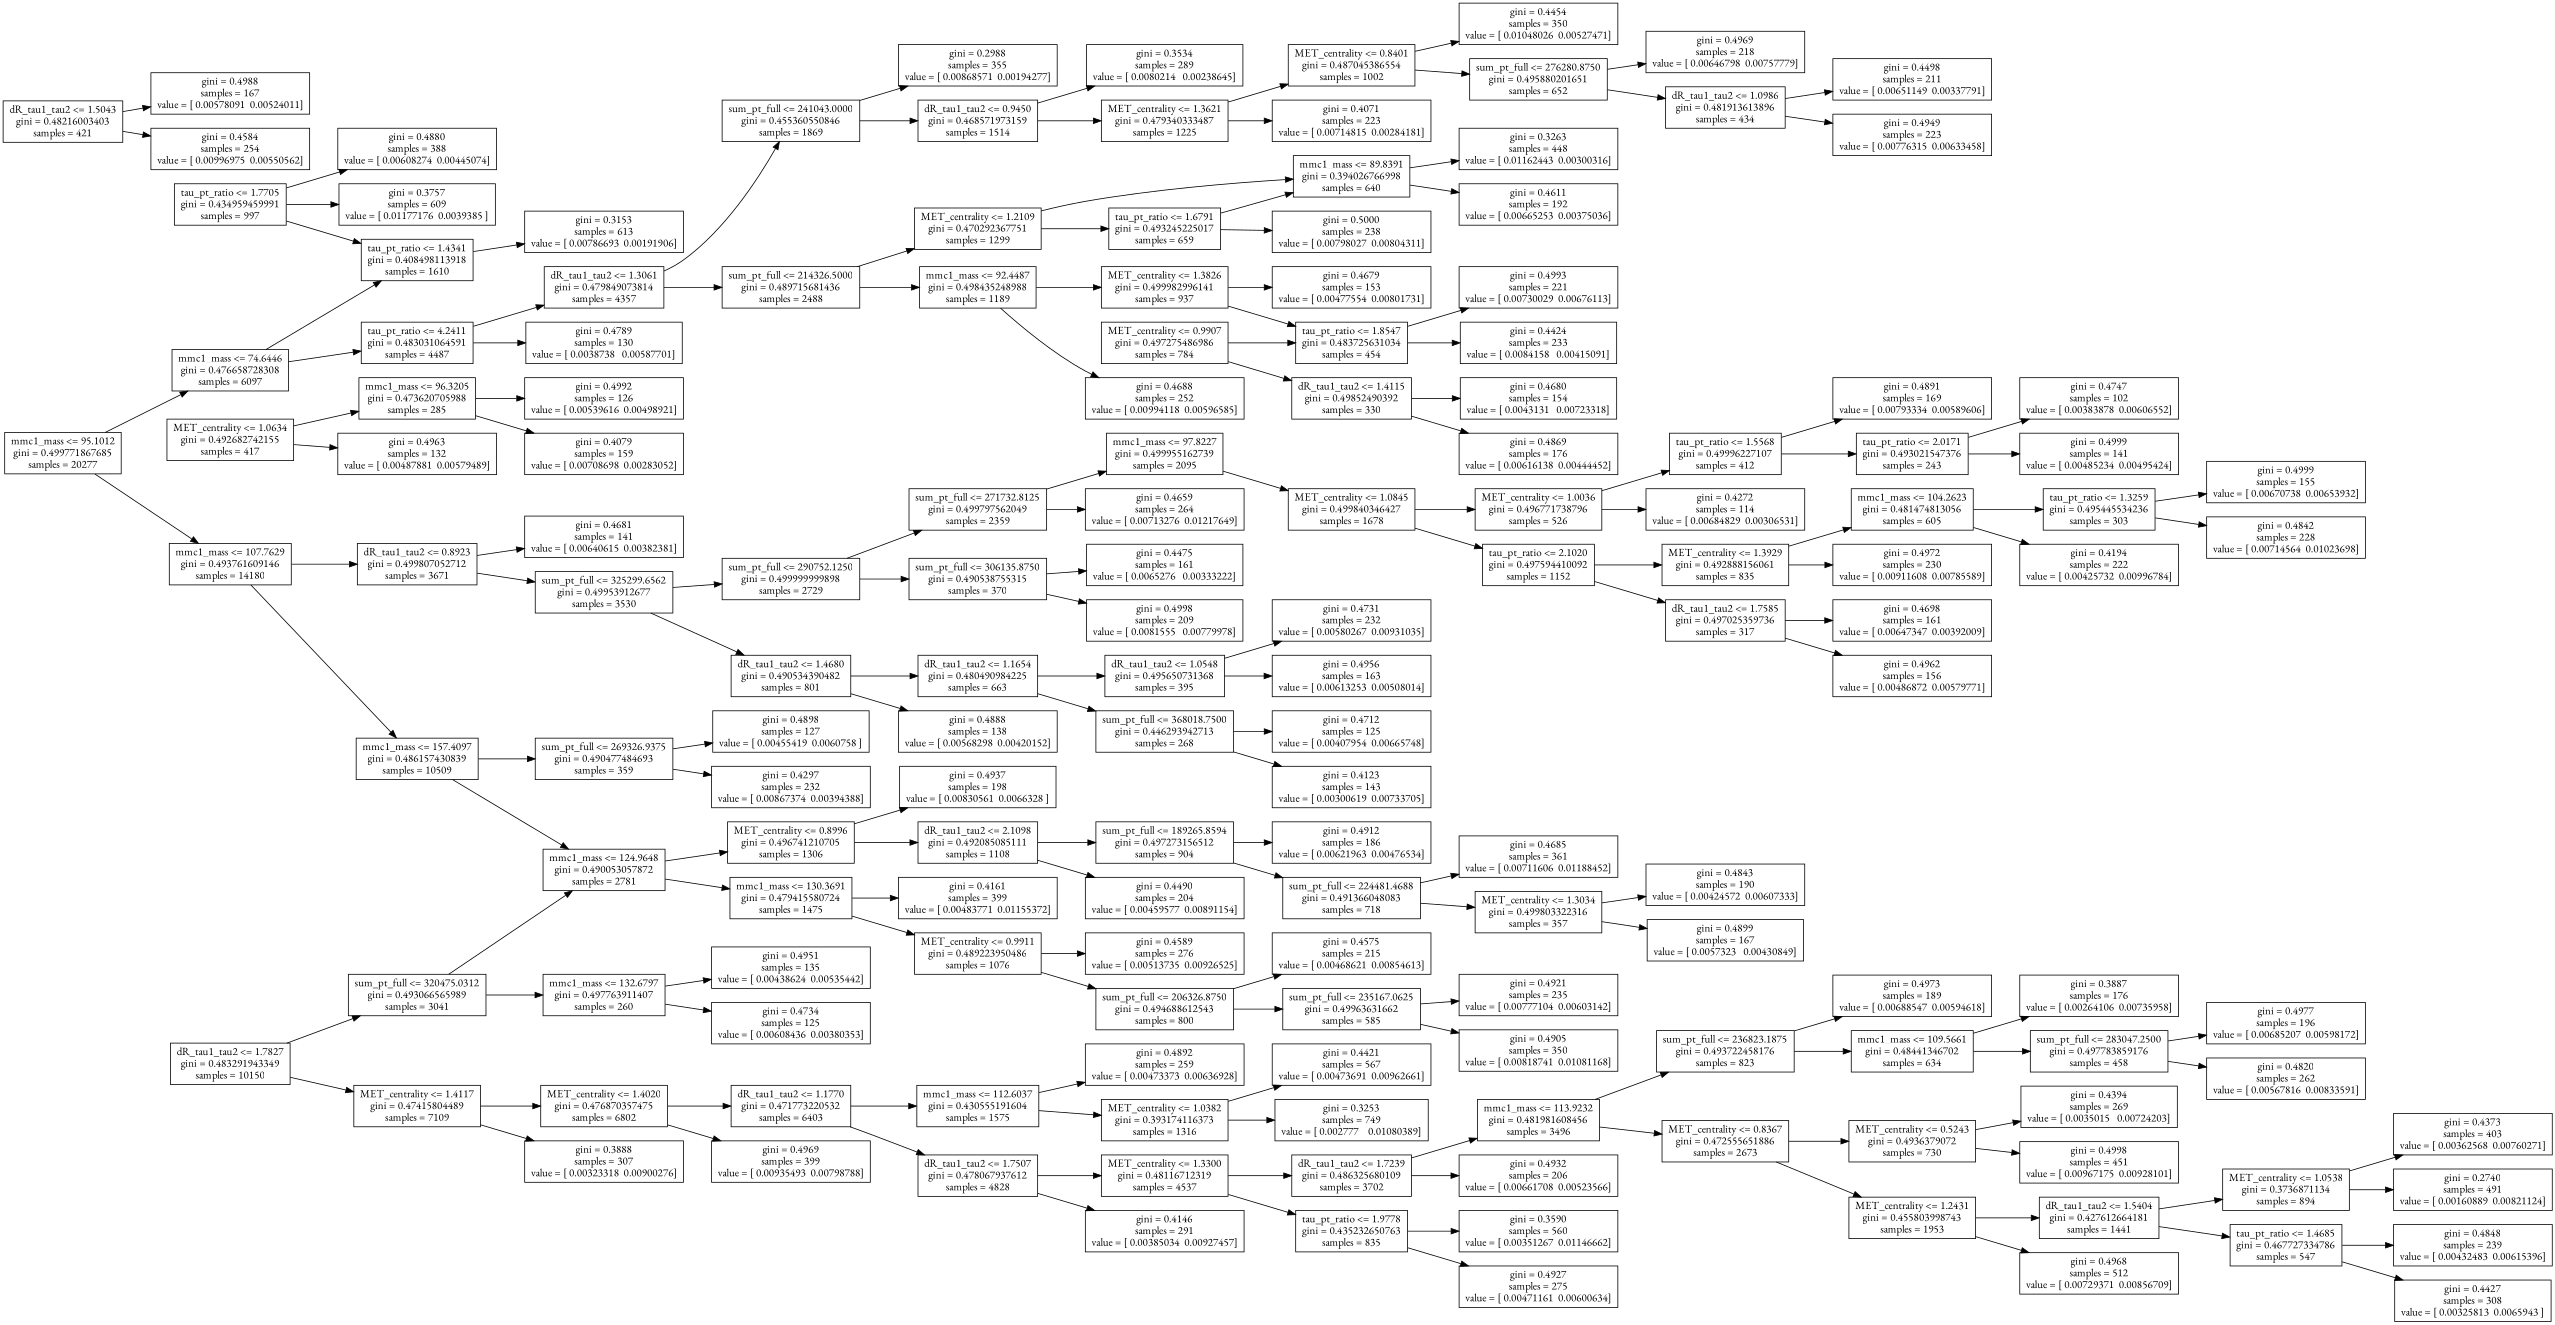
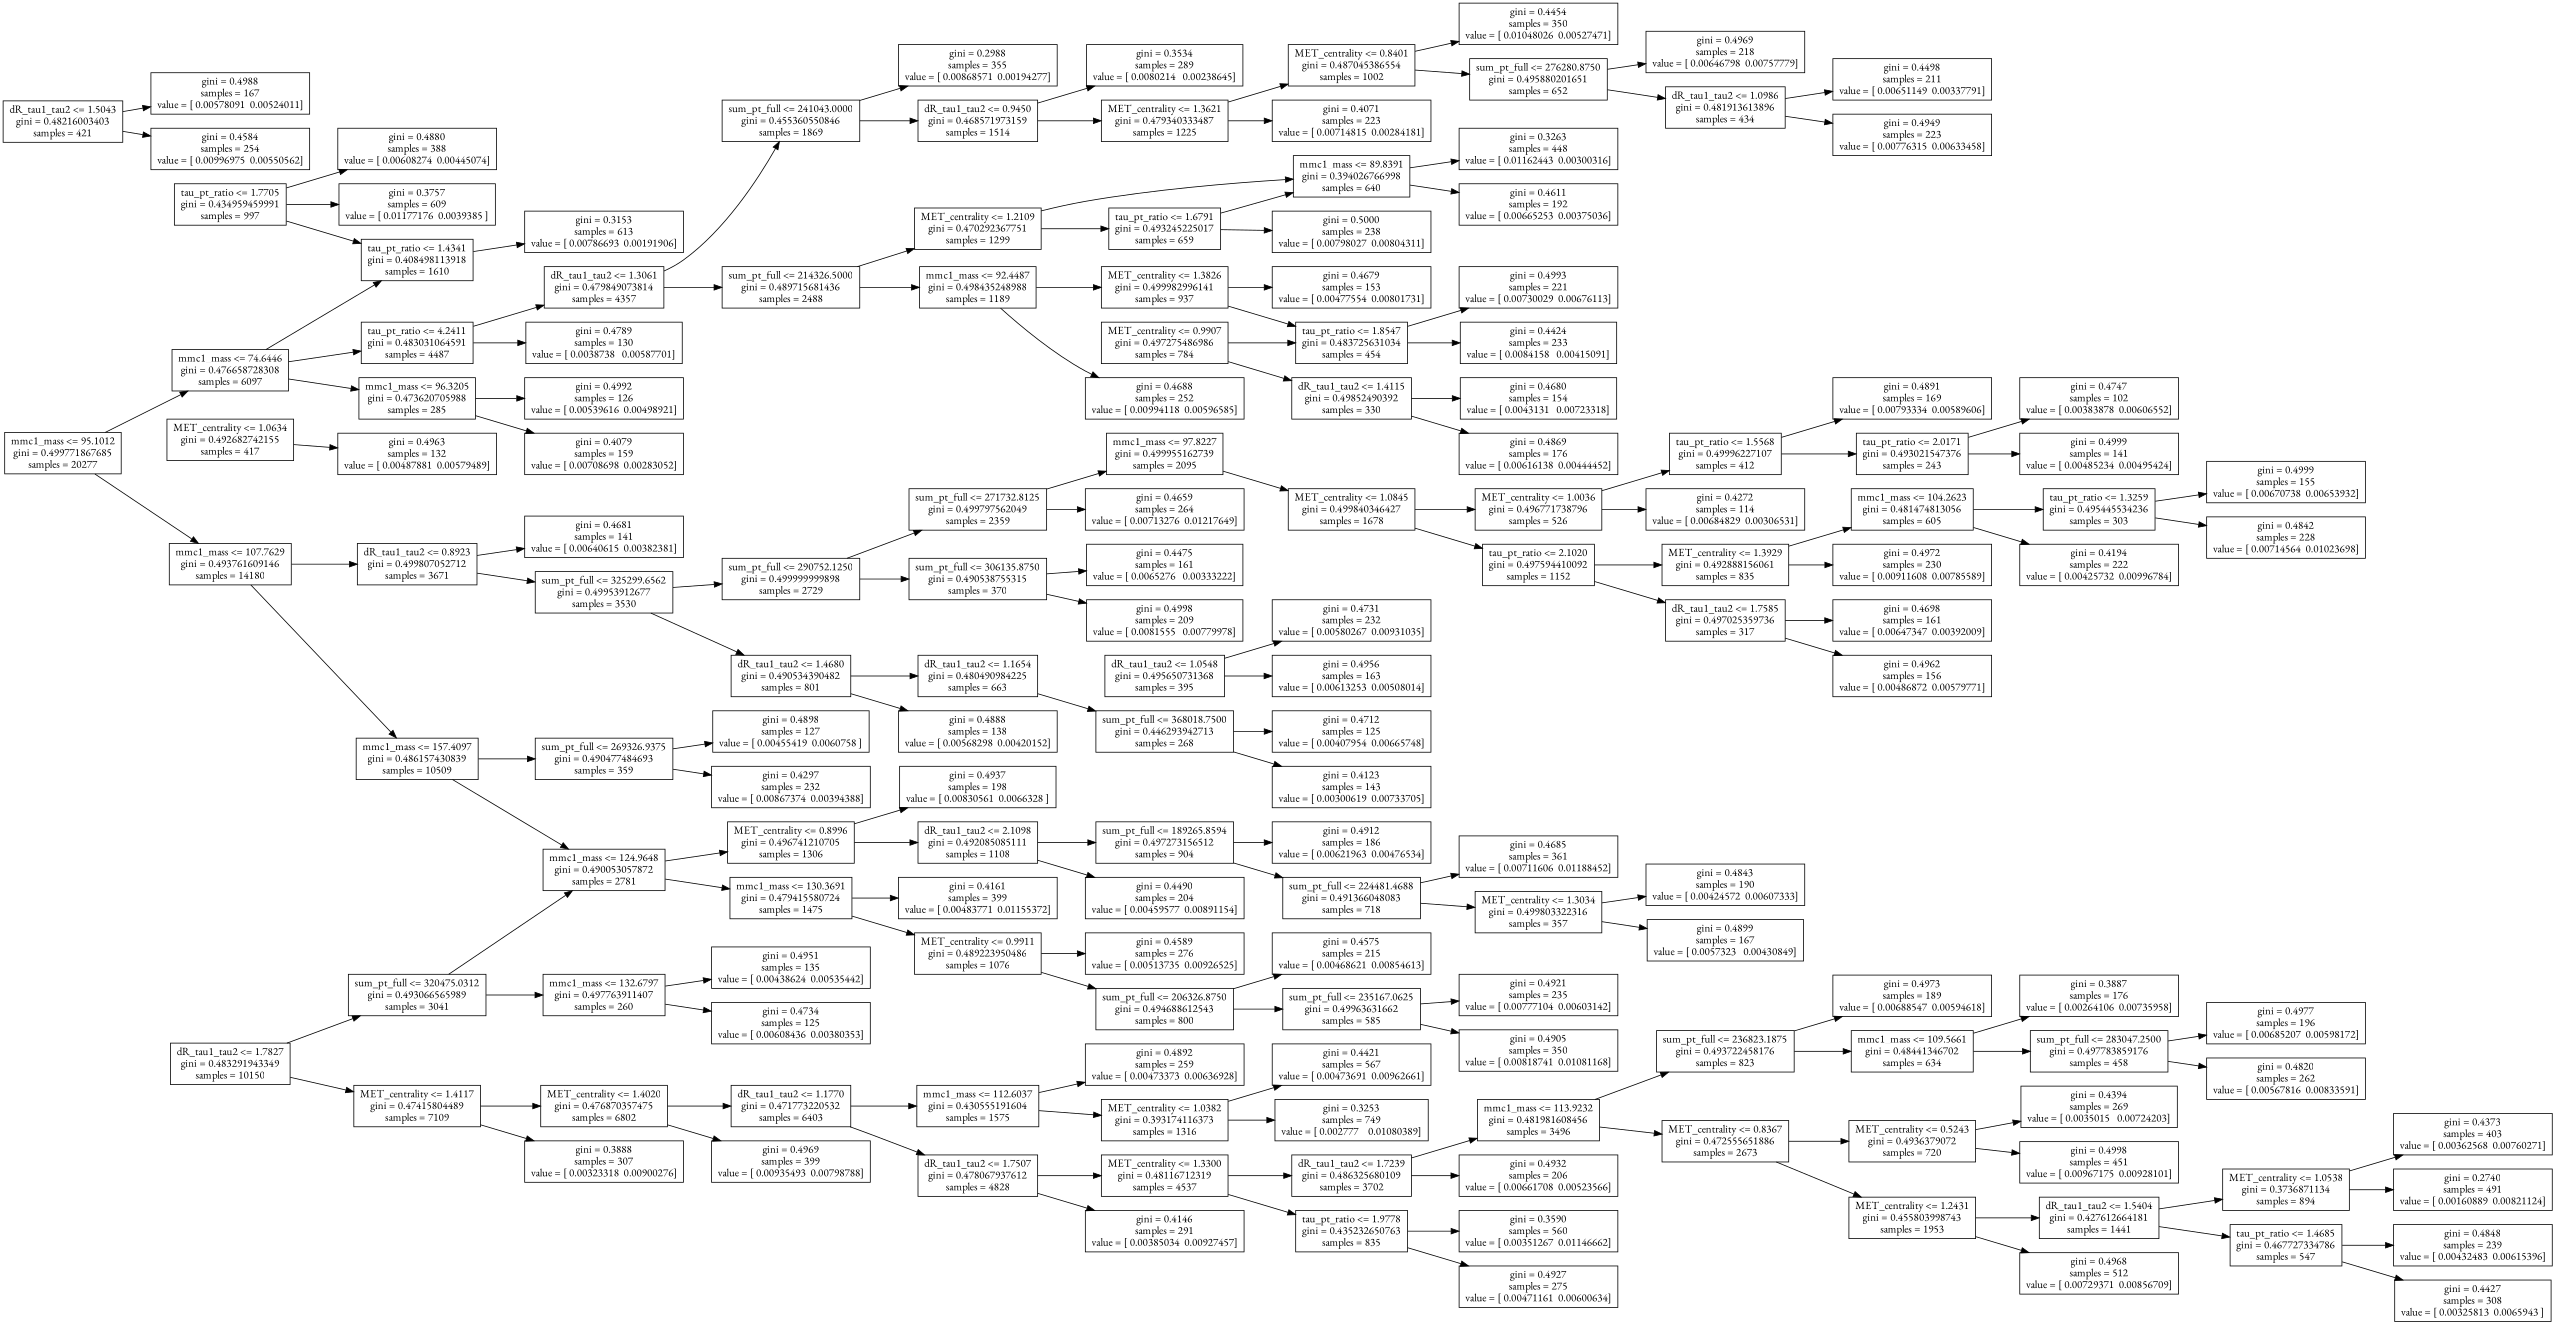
(322, 419) -> (320, 384)
(1067, 676) -> none
(1912, 1141) -> (1912, 1141)
